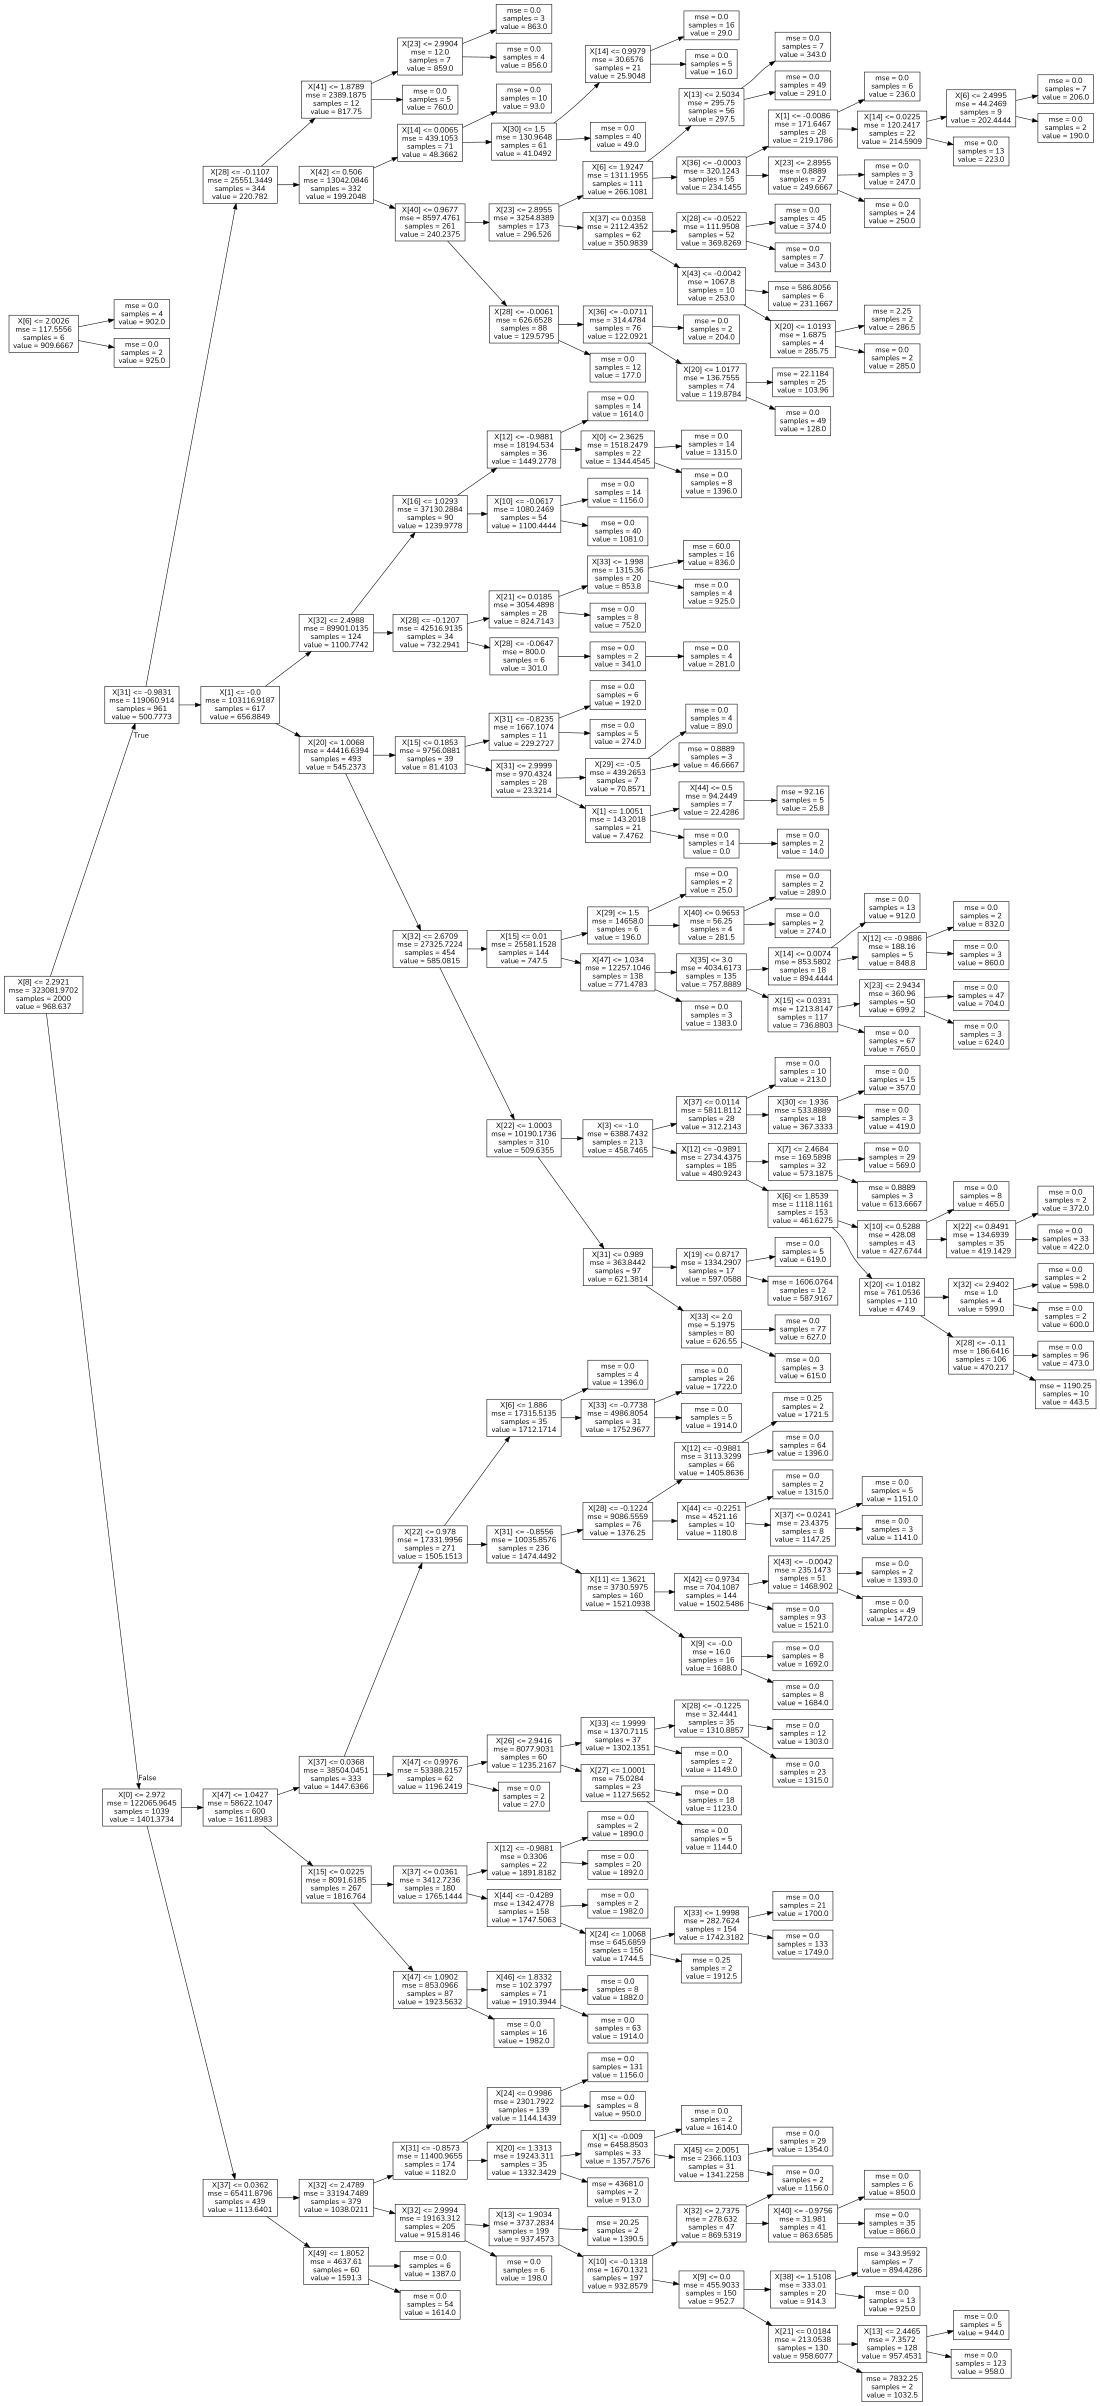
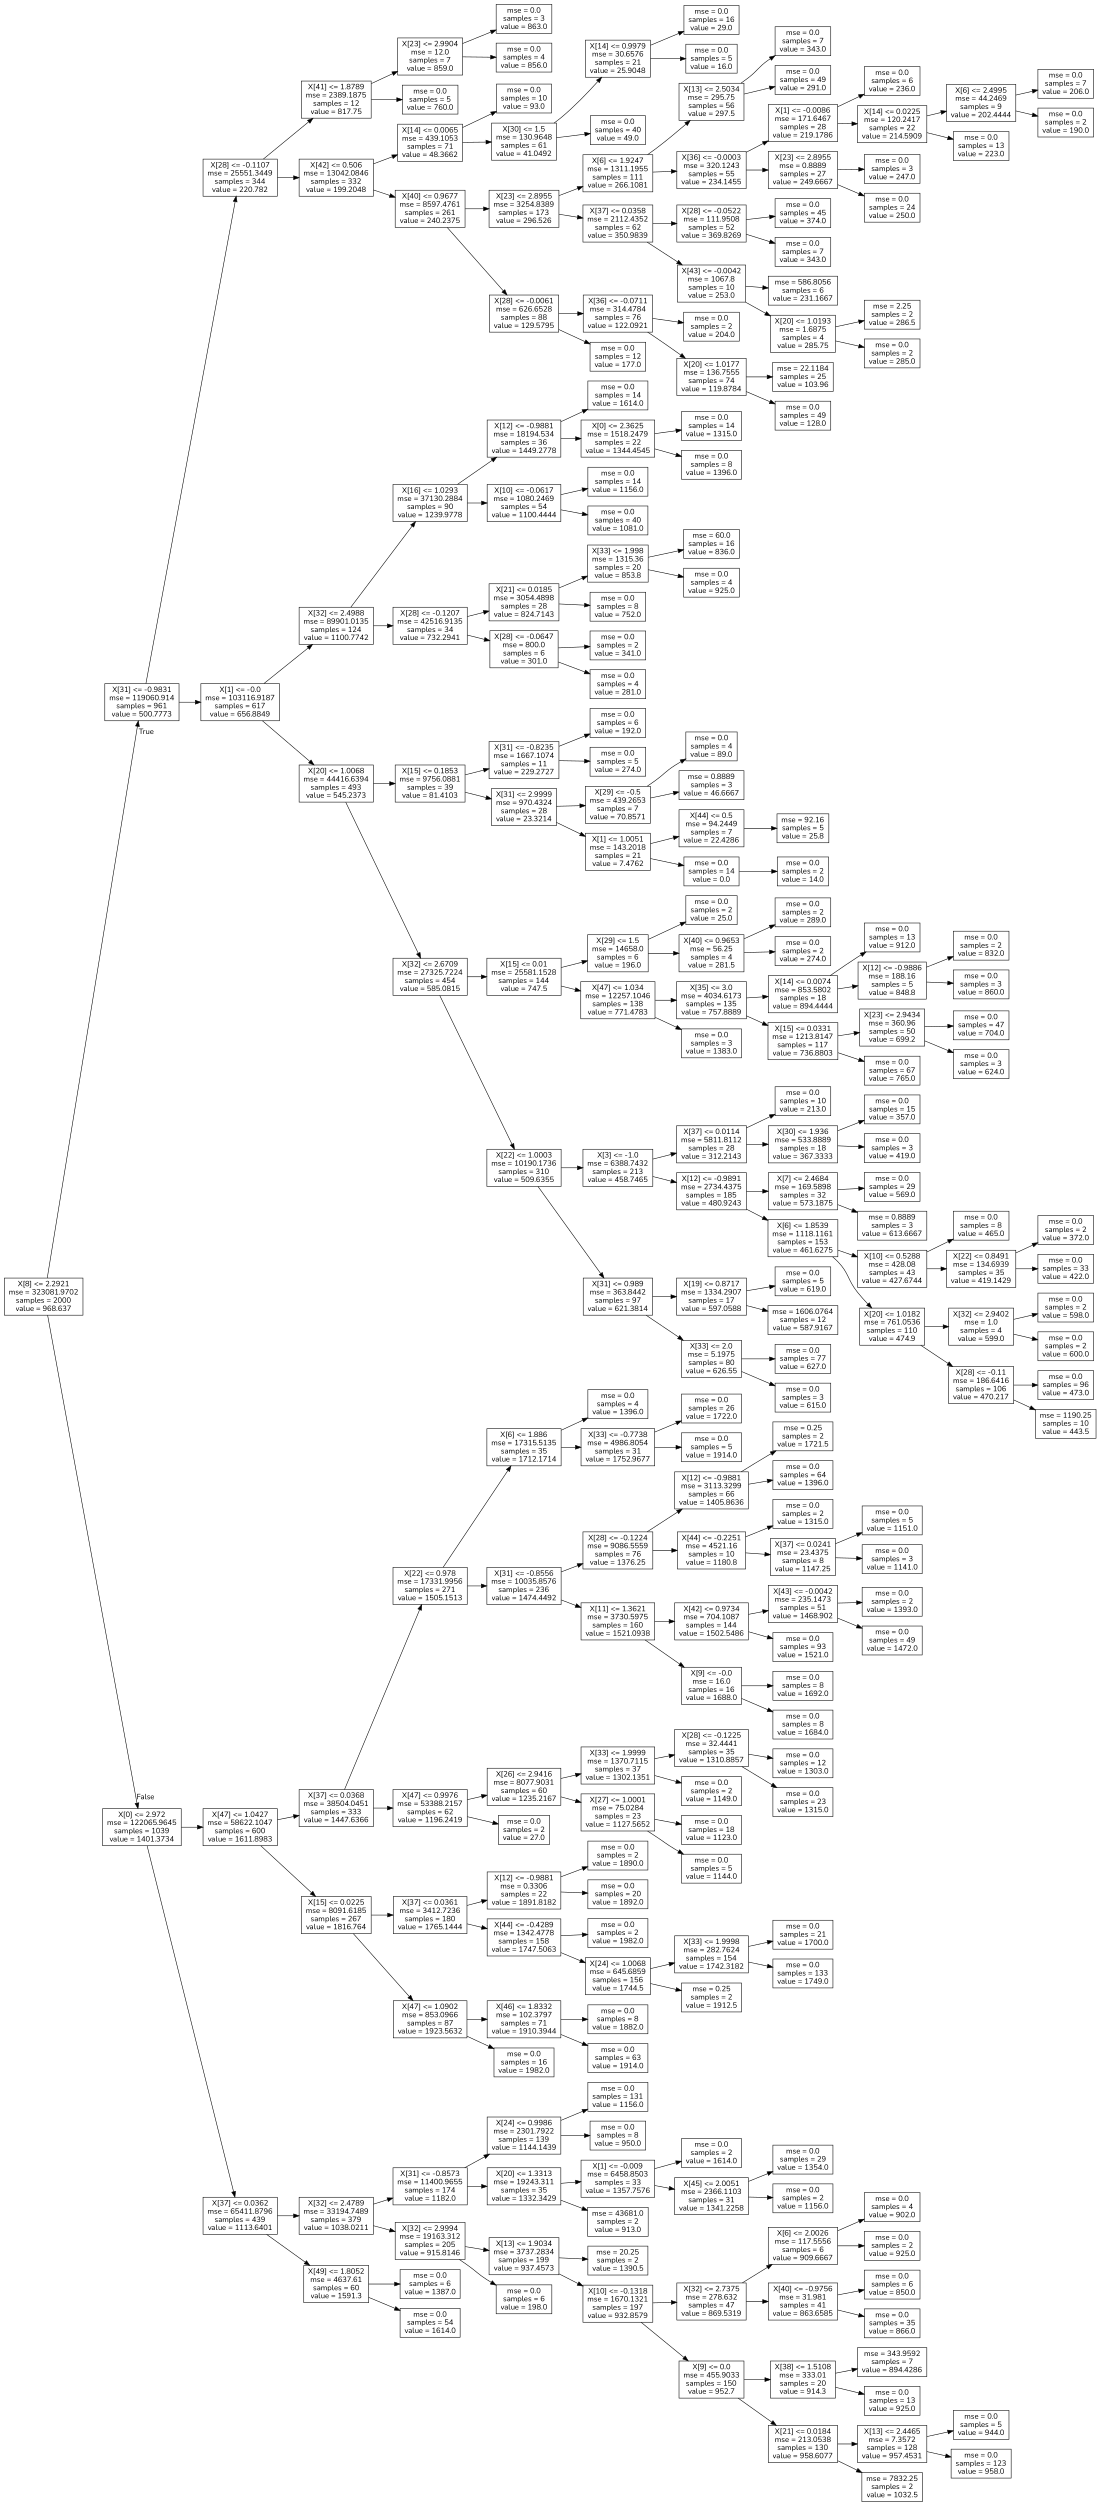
(662, 656) -> (572, 667)
(757, 2202) -> (755, 2275)
